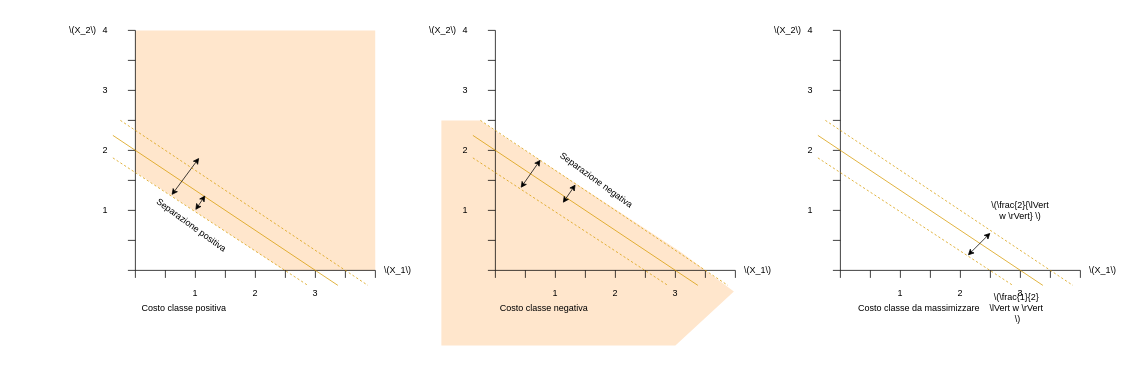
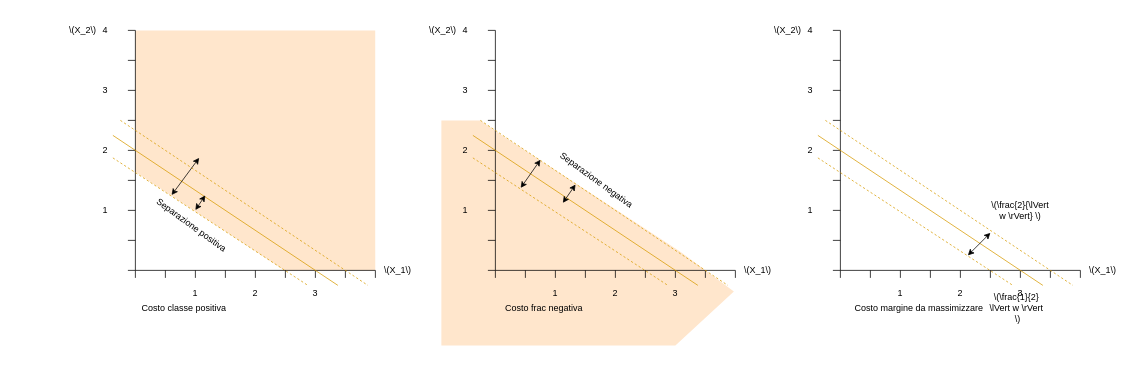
(544, 308) -> (544, 308)
(919, 308) -> (919, 308)
